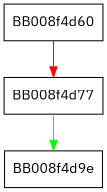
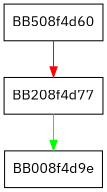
(54, 22) -> (54, 22)
(54, 96) -> (54, 96)
